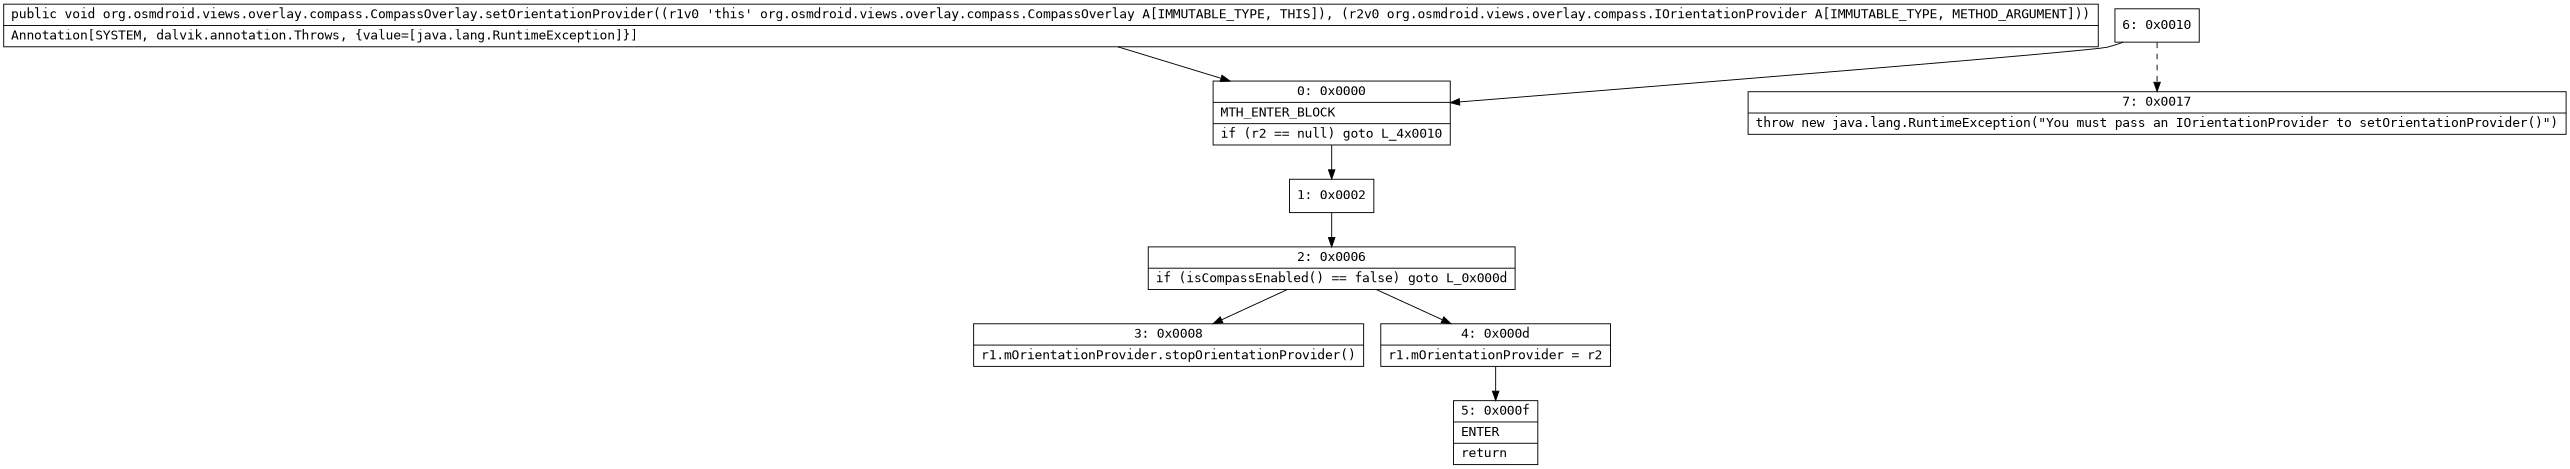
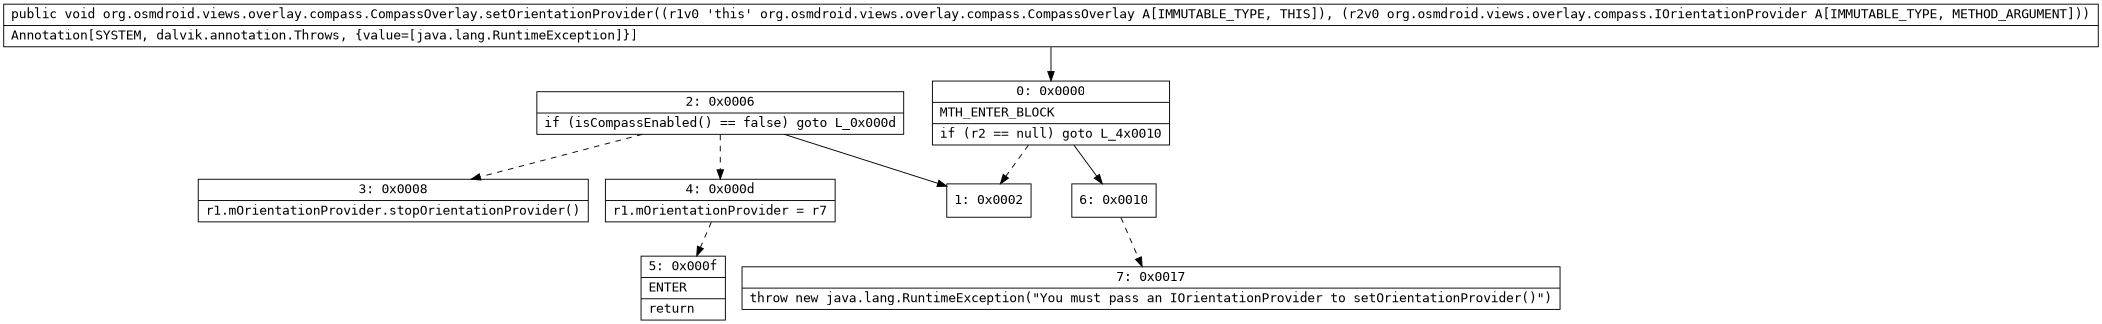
(1792, 75) -> (1085, 161)
(1332, 157) -> (1017, 161)
(1332, 225) -> (861, 159)
(1254, 305) -> (561, 156)
(1409, 305) -> (720, 152)
(1496, 355) -> (720, 211)
(1496, 379) -> (706, 235)
